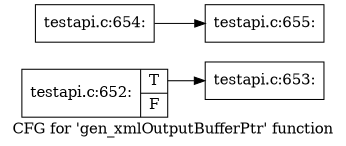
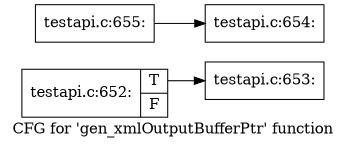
(175, 23) -> (175, 23)
